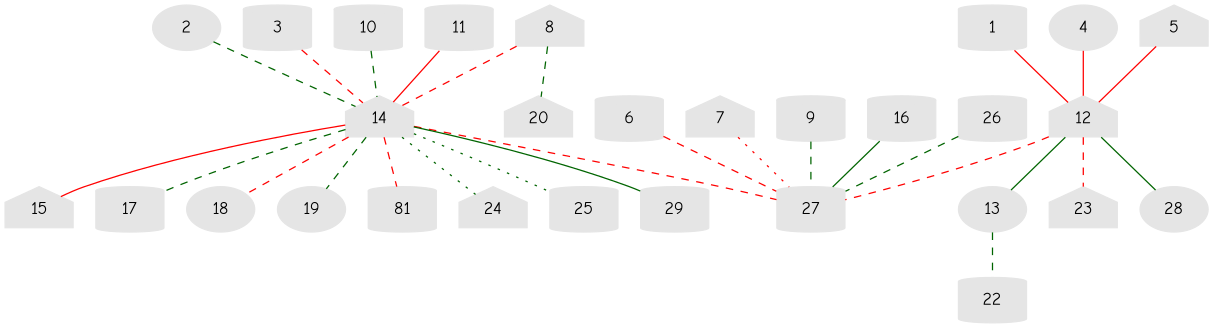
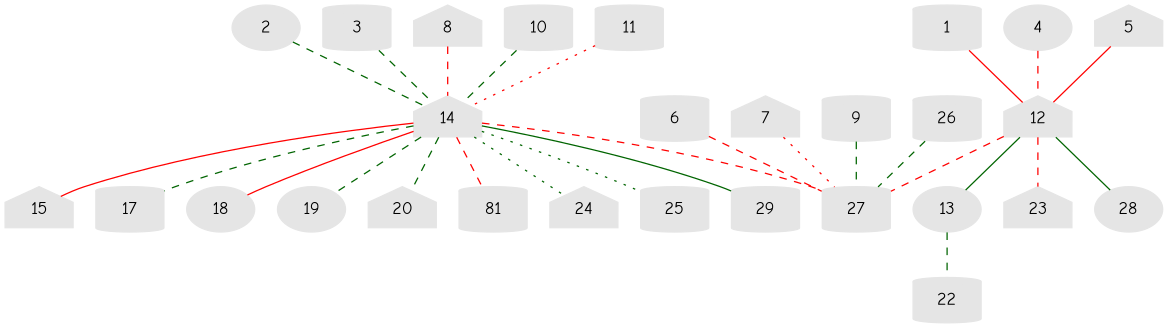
(544, 72) -> (425, 164)
(1083, 73) -> (1038, 73)
(332, 76) -> (406, 76)
(416, 76) -> (533, 76)
(902, 119) -> none
(297, 165) -> (330, 161)
